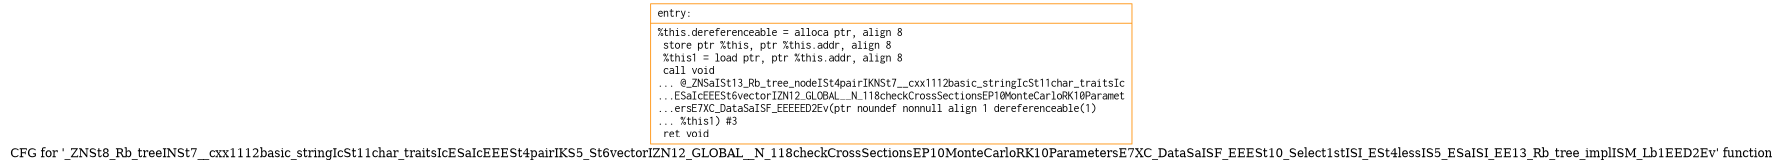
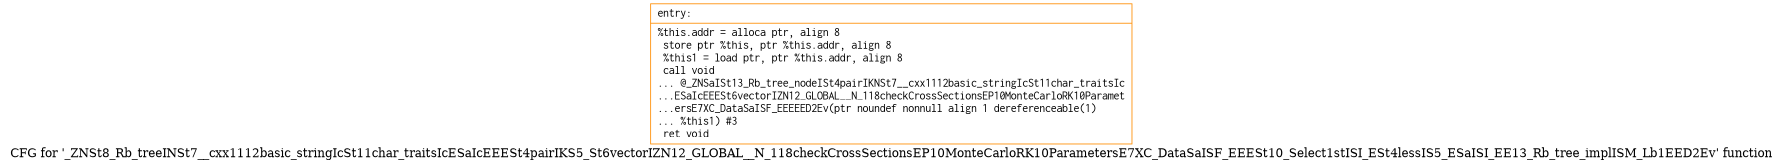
(780, 33) -> (749, 33)
